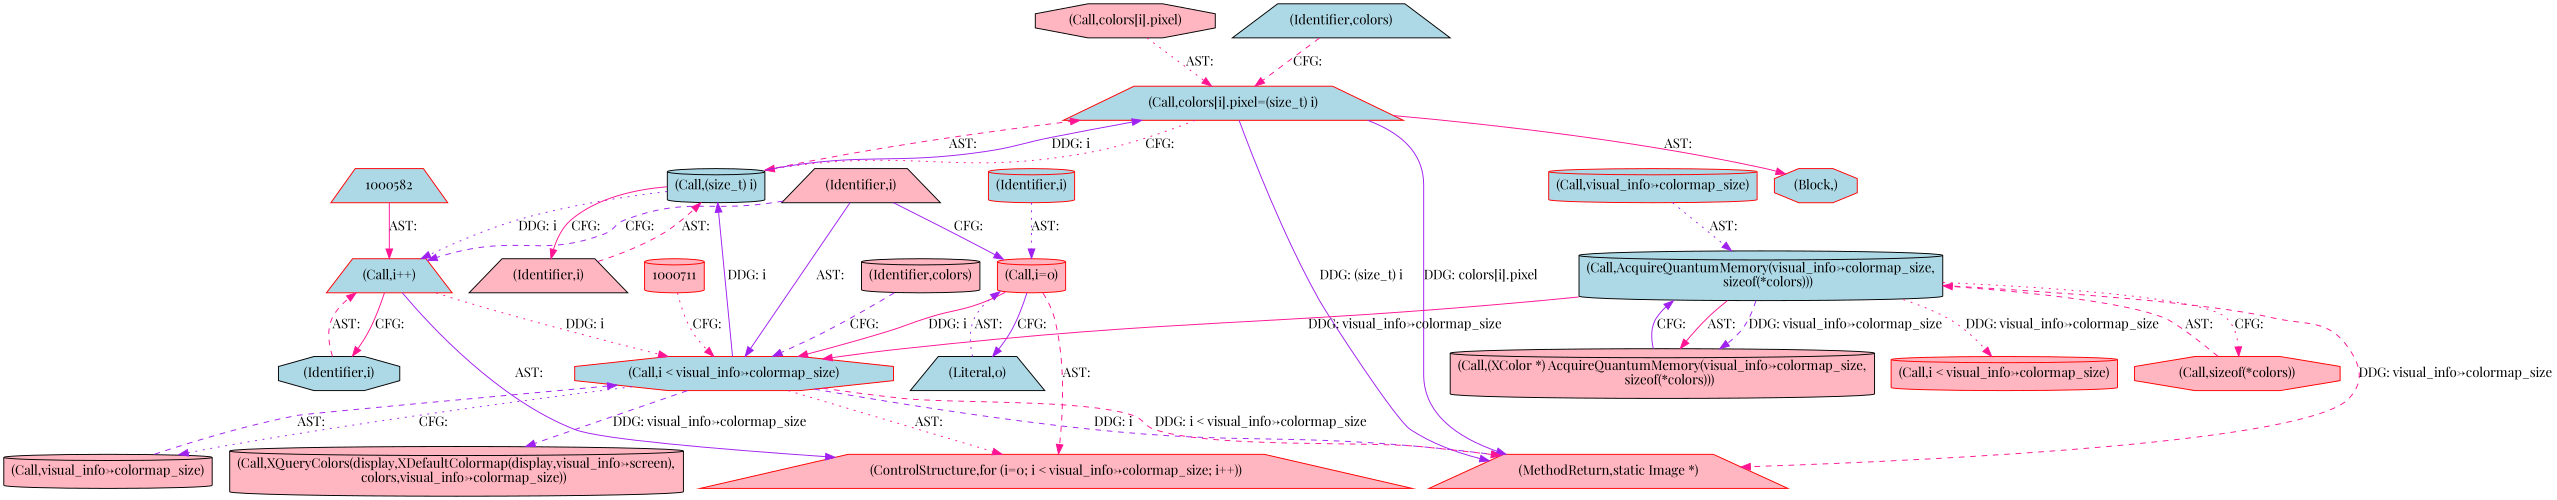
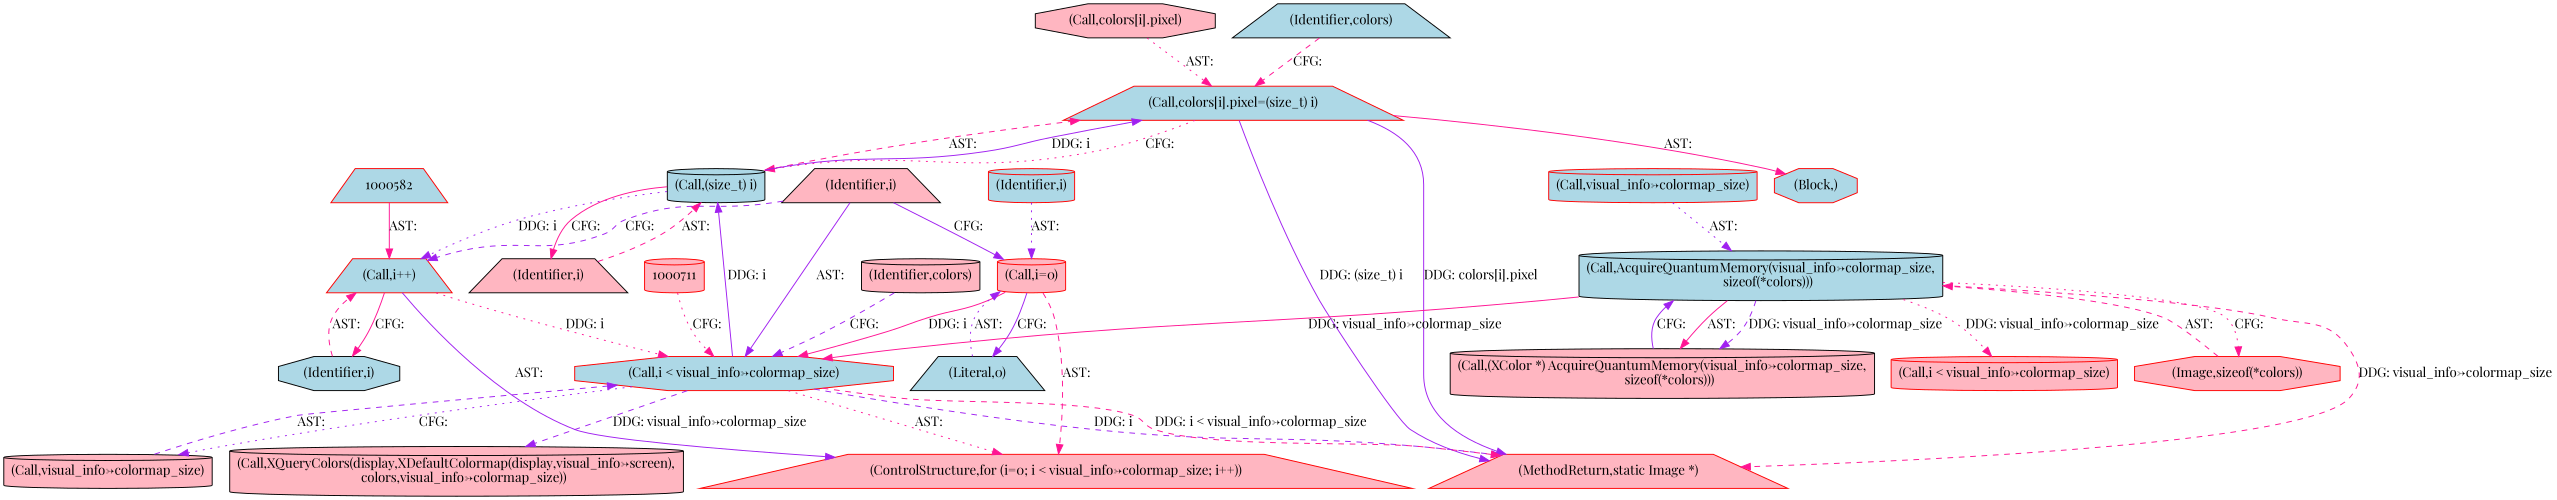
(2237, 374) -> (2237, 374)
